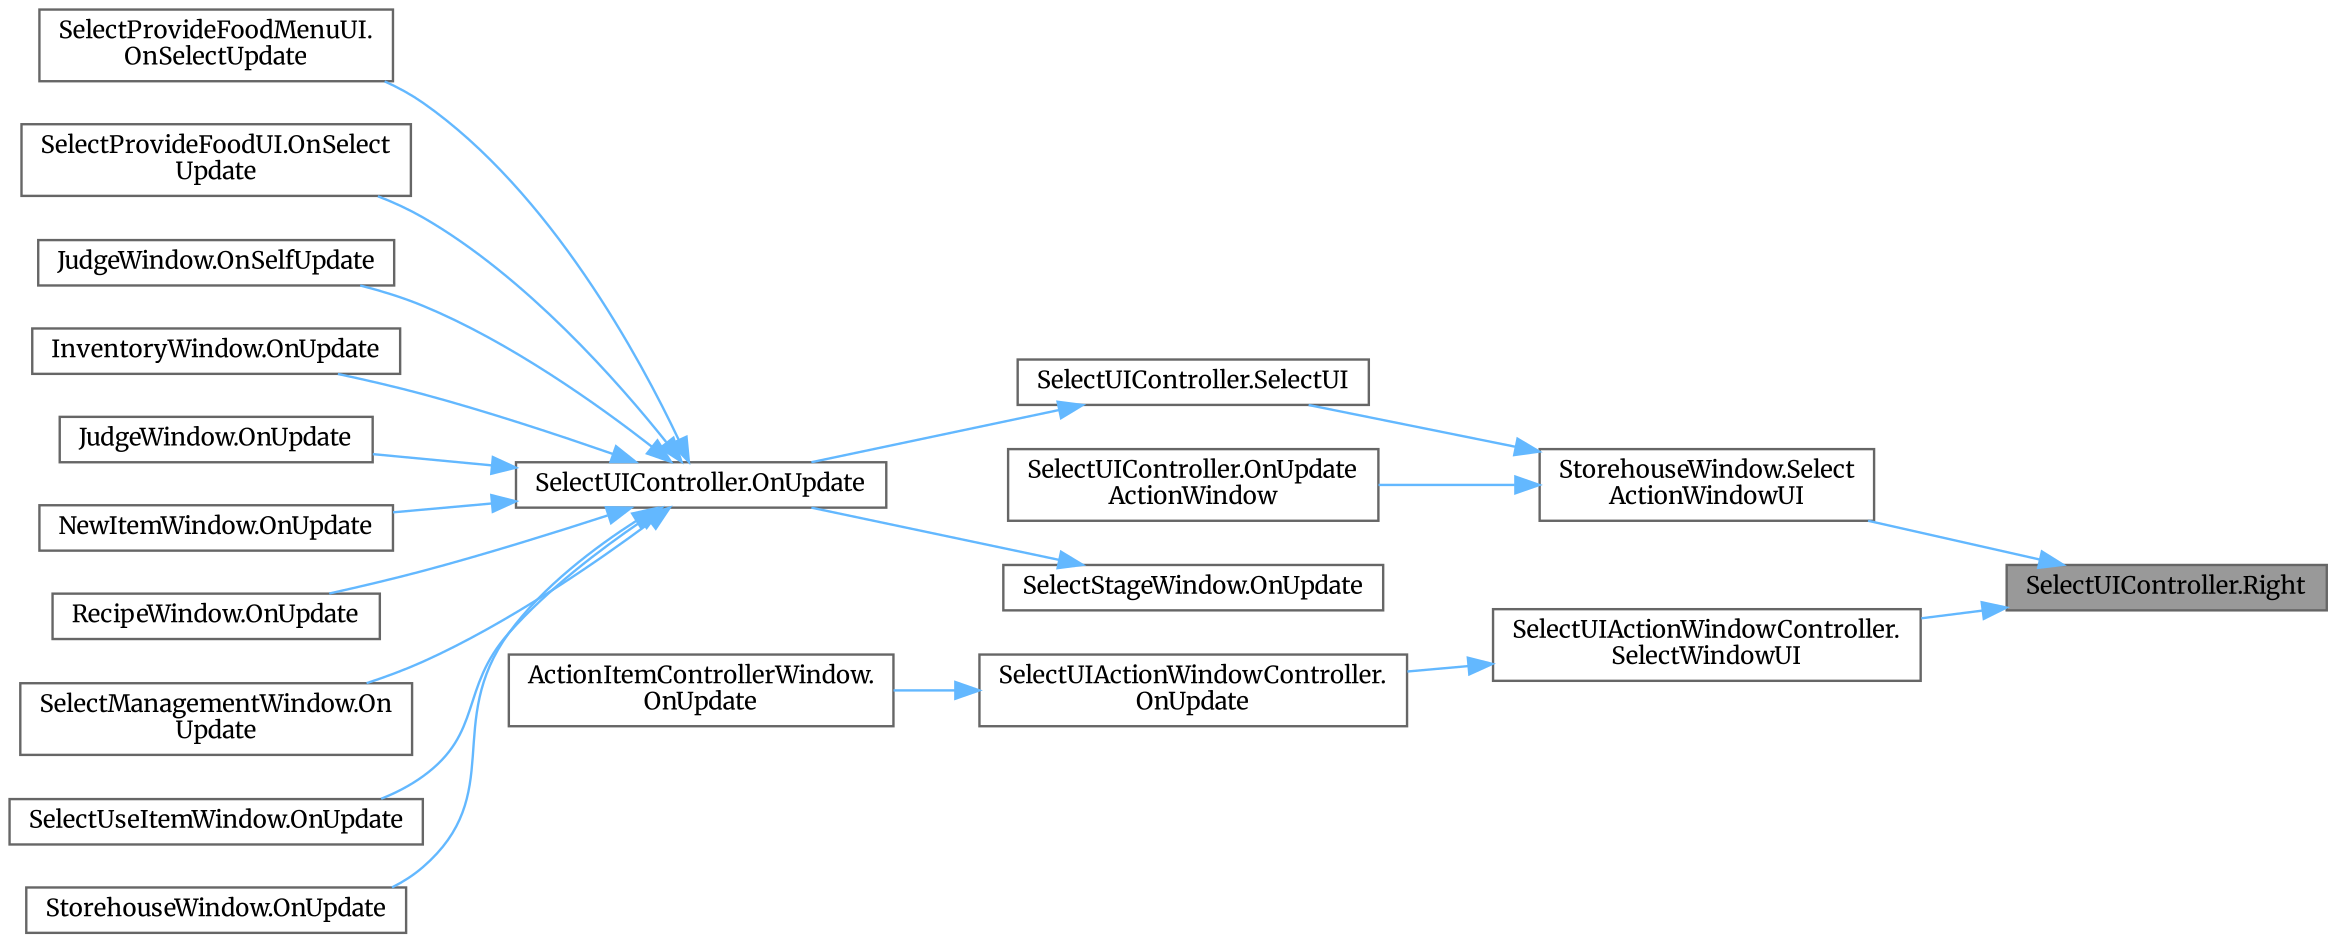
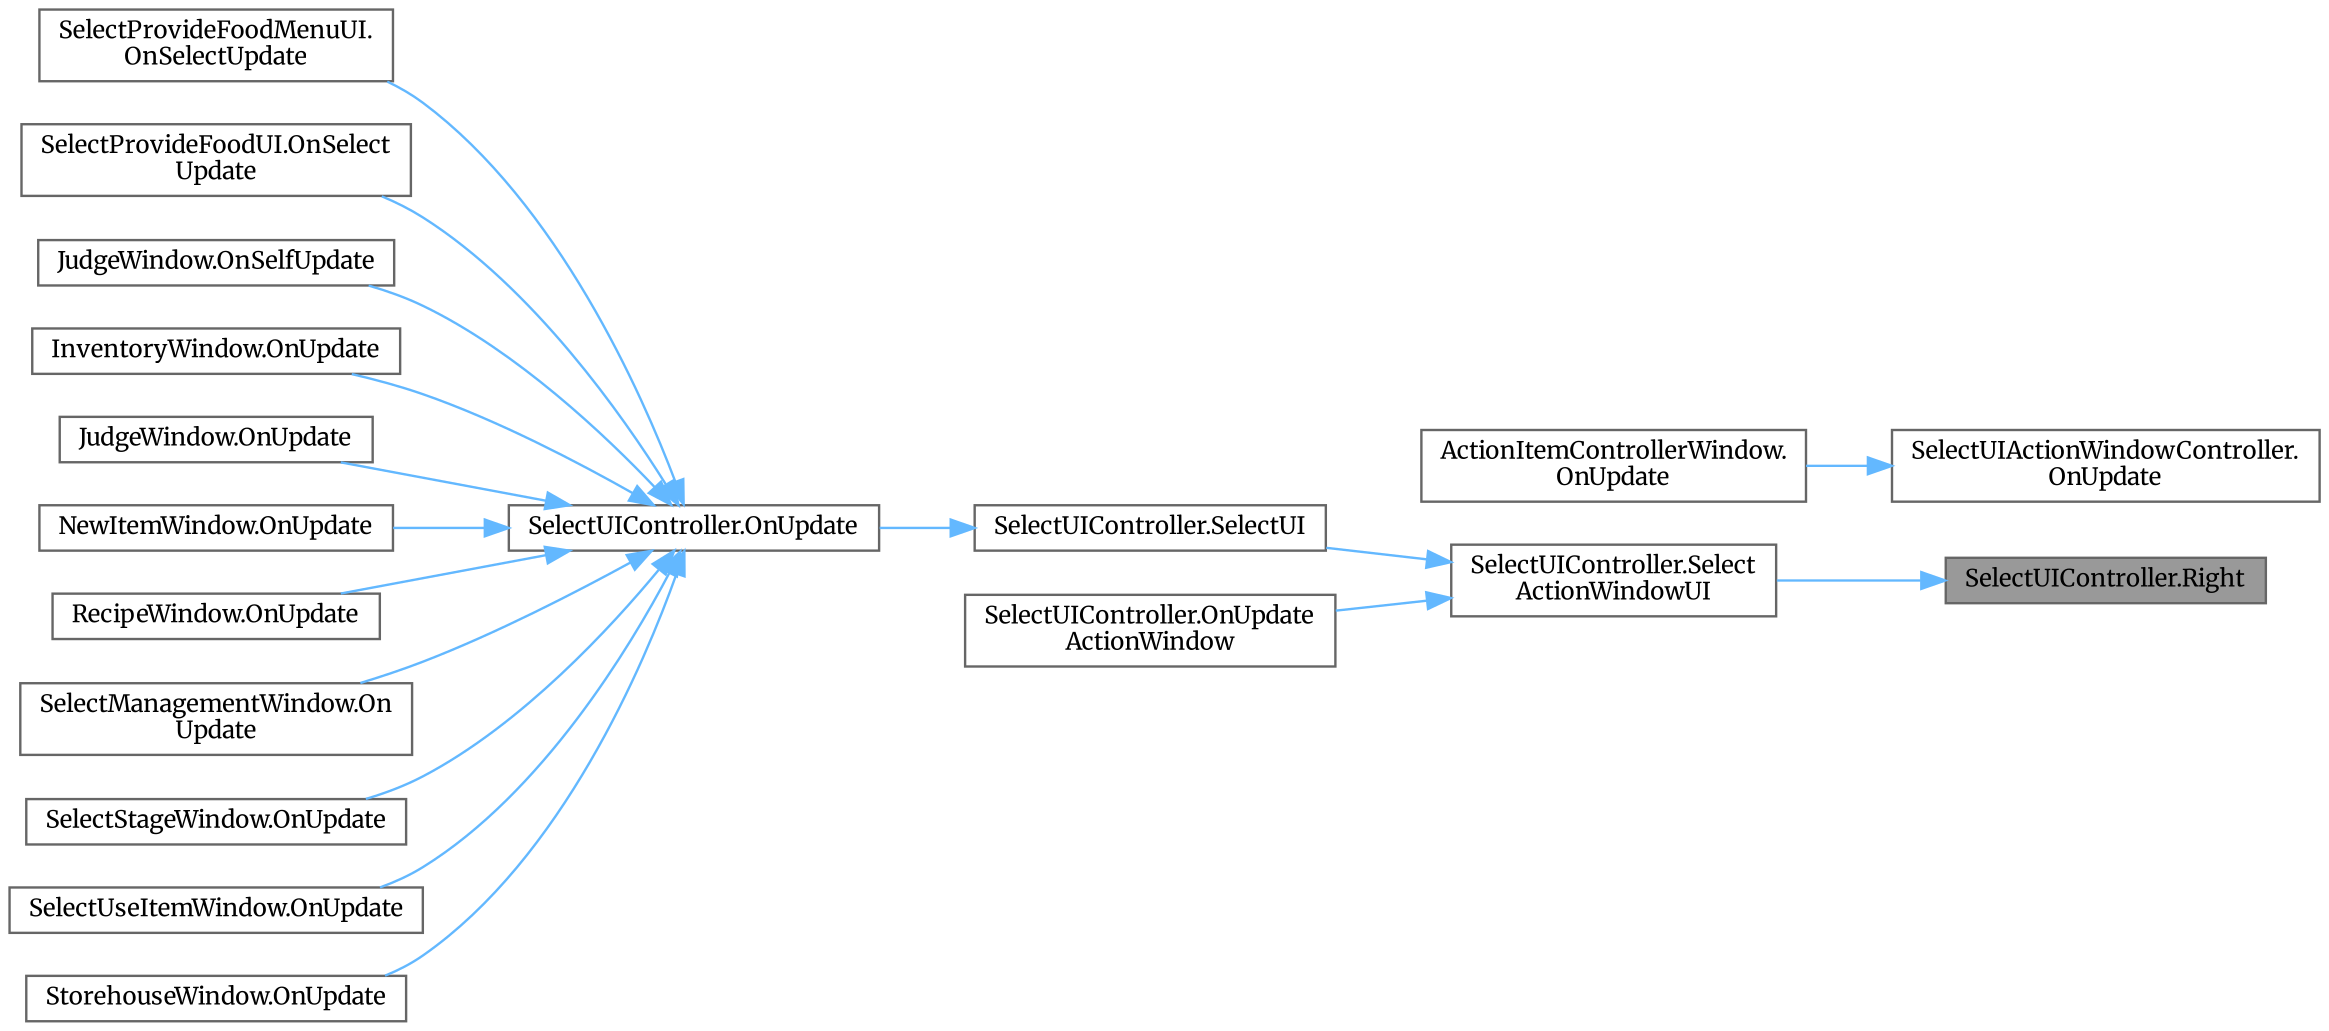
(1707, 485) -> (1614, 580)
(935, 534) -> (527, 704)
(1707, 645) -> none
